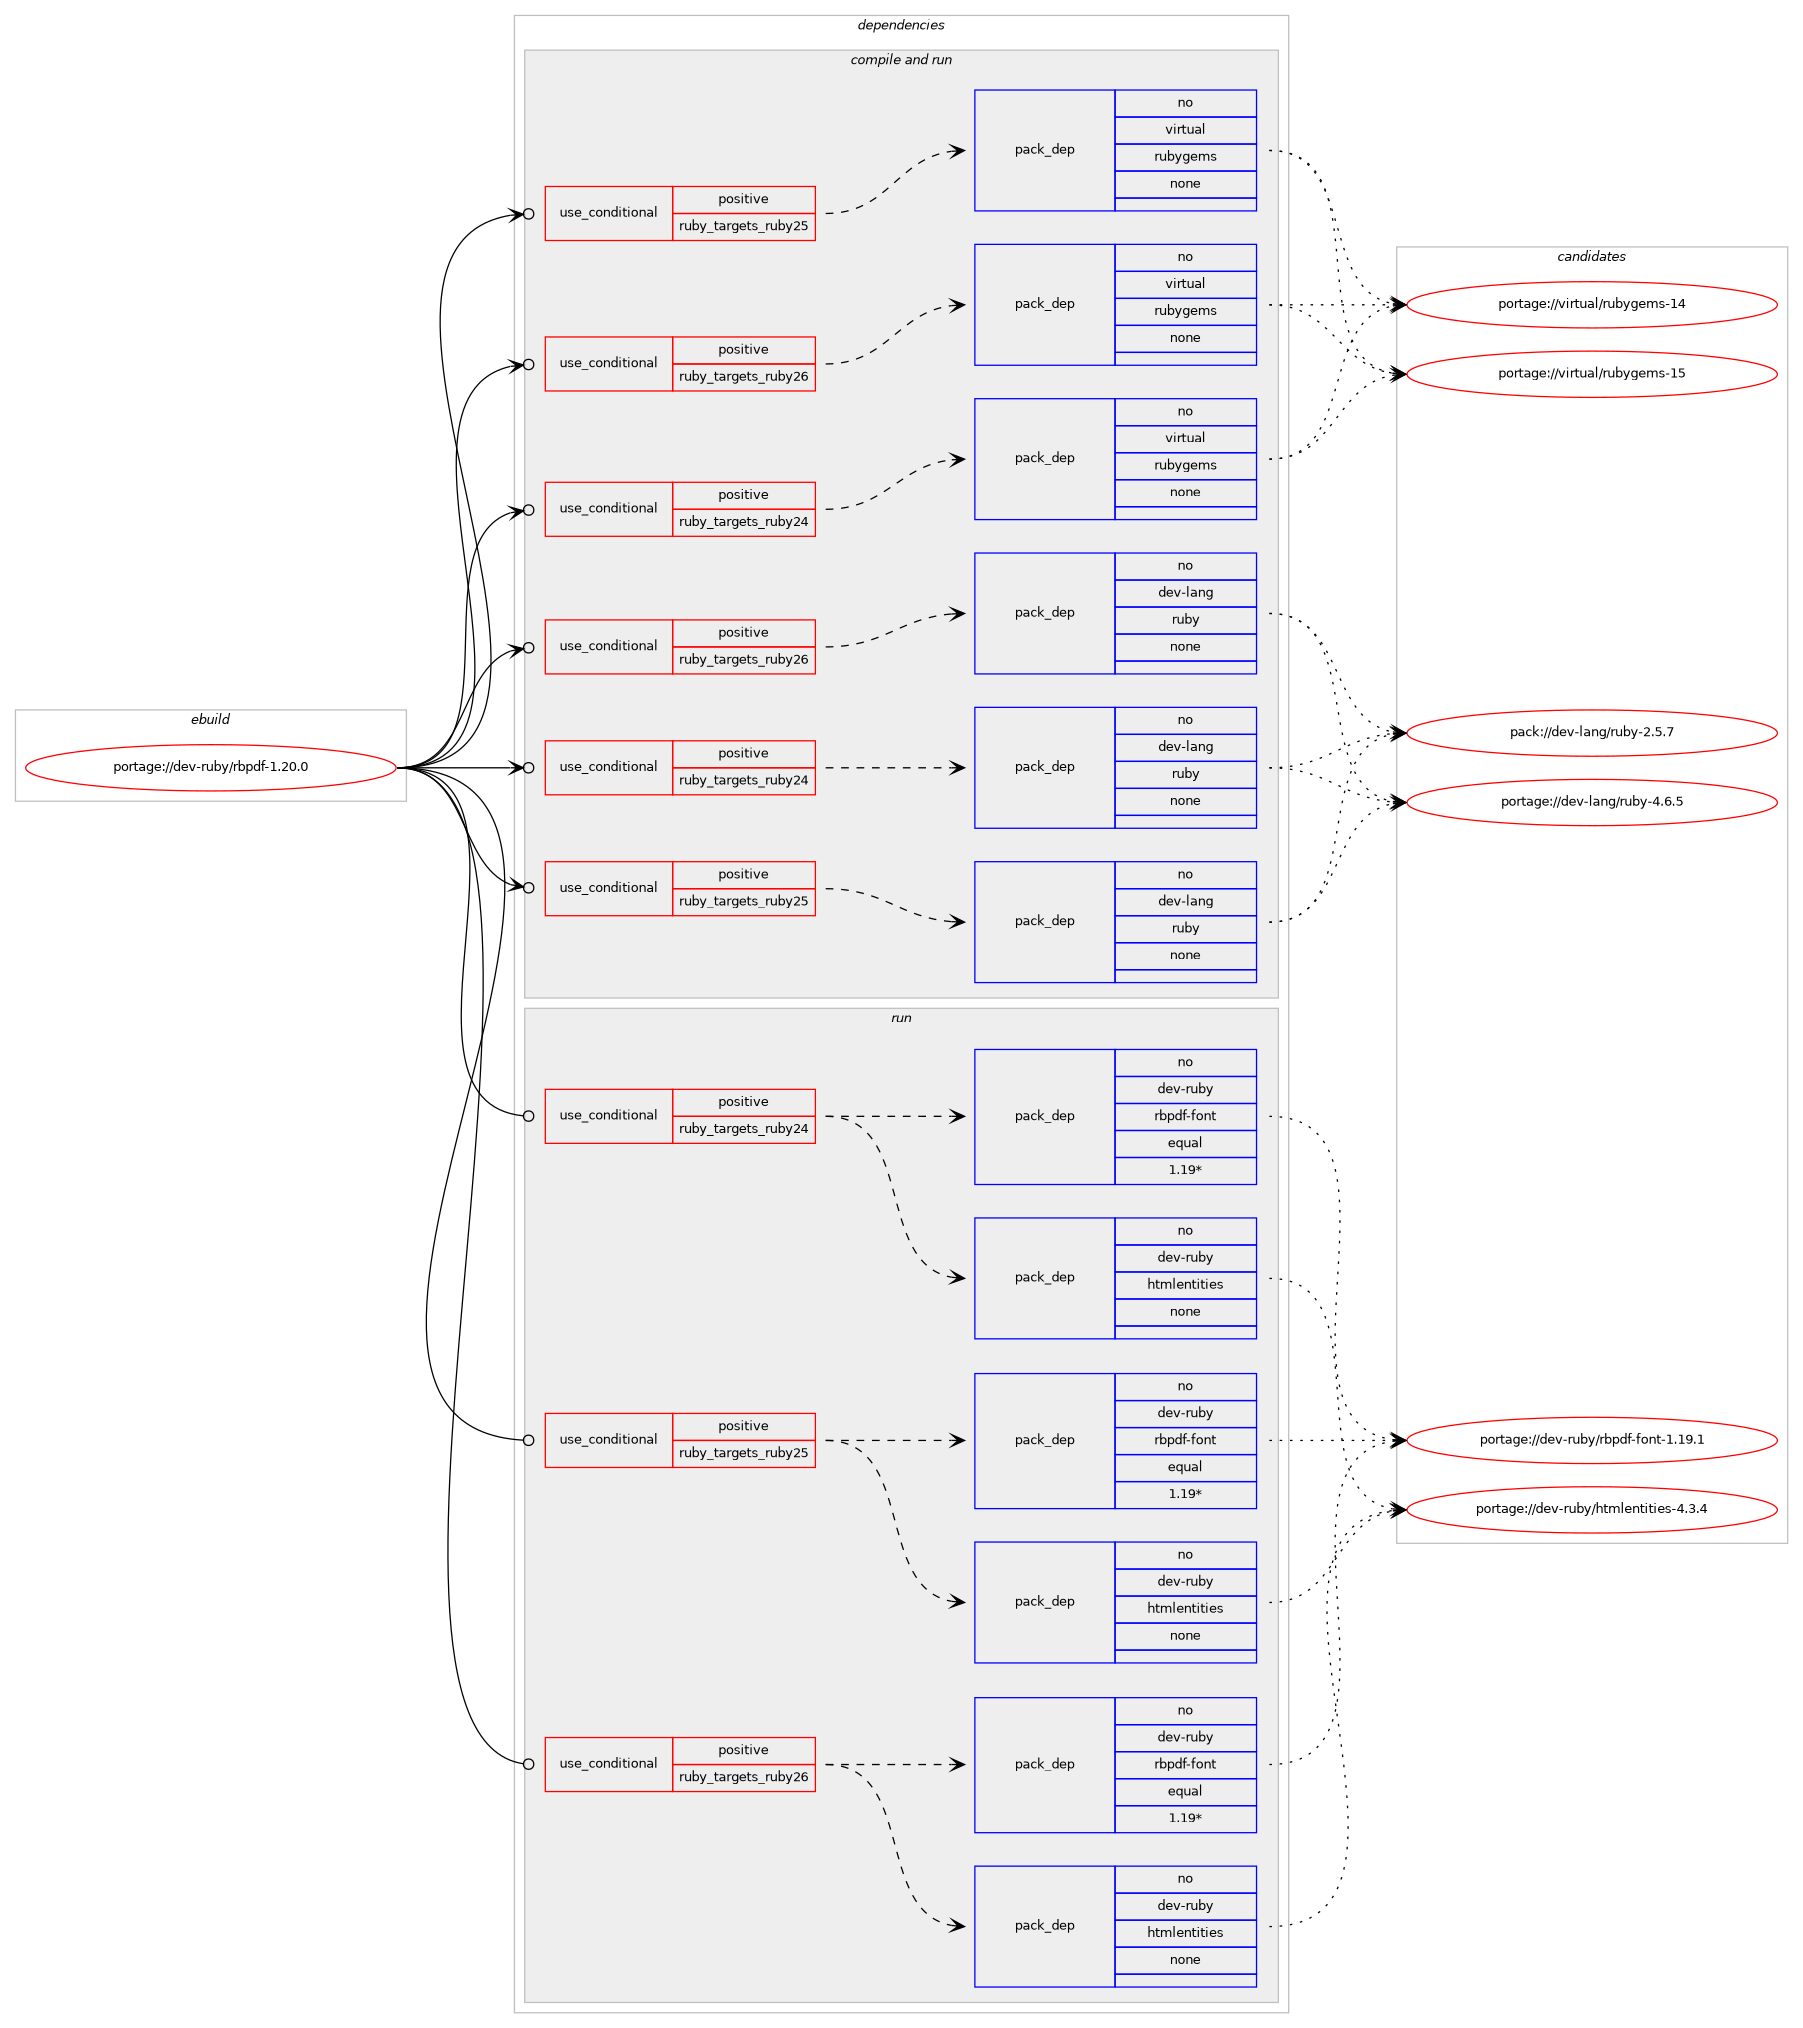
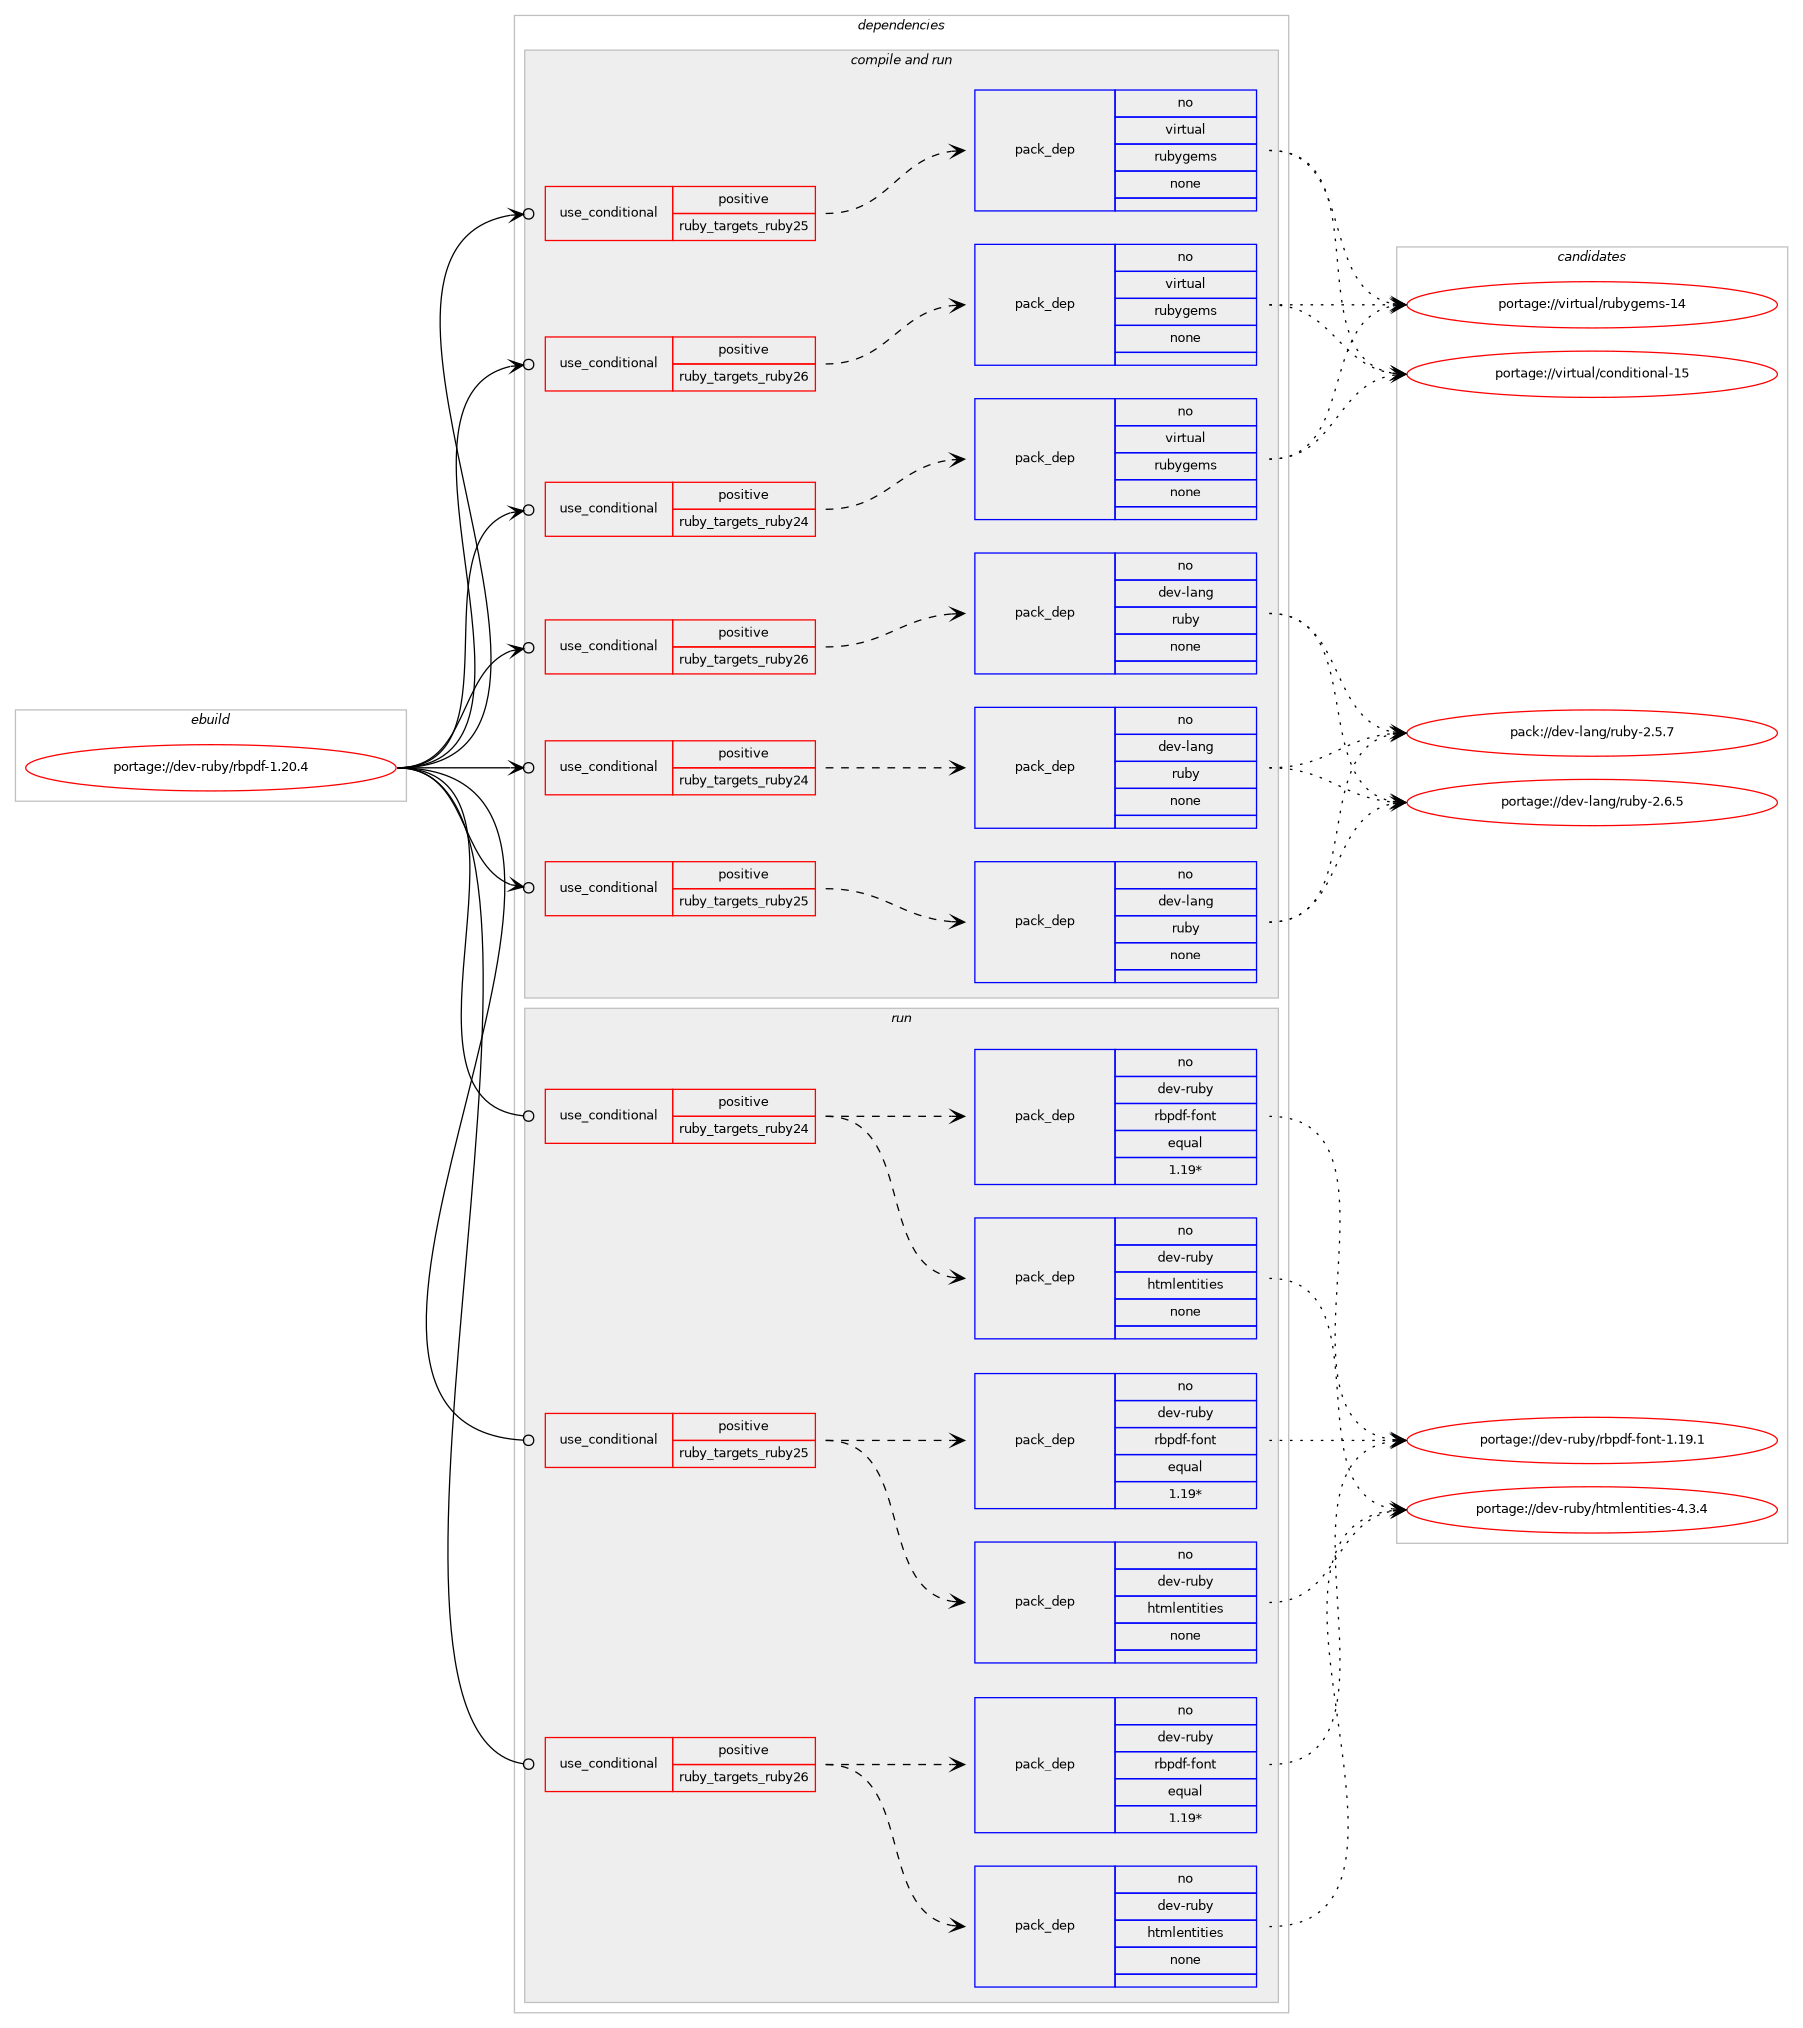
(1592, 374) -> (1592, 374)
(211, 768) -> (211, 768)
(1592, 803) -> (1592, 803)
